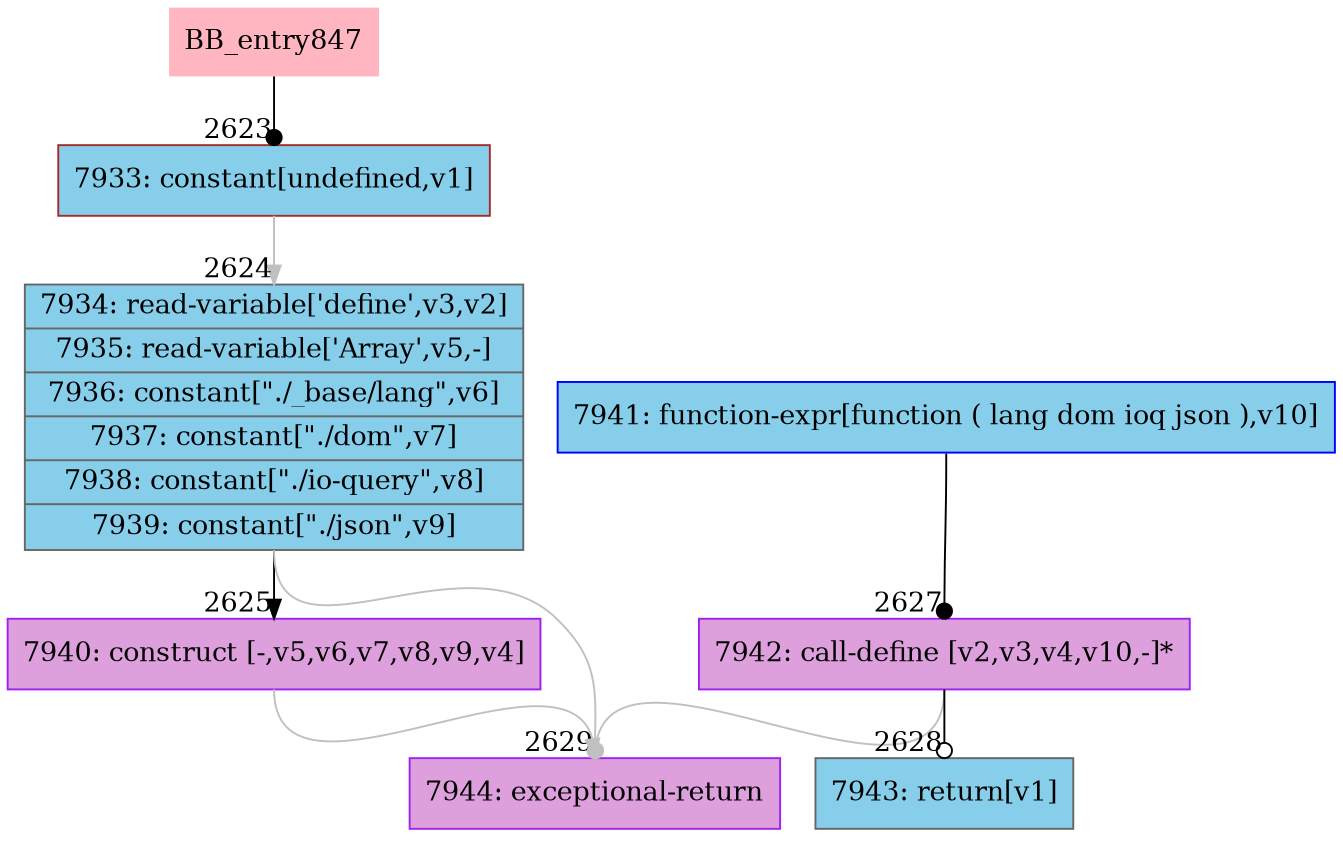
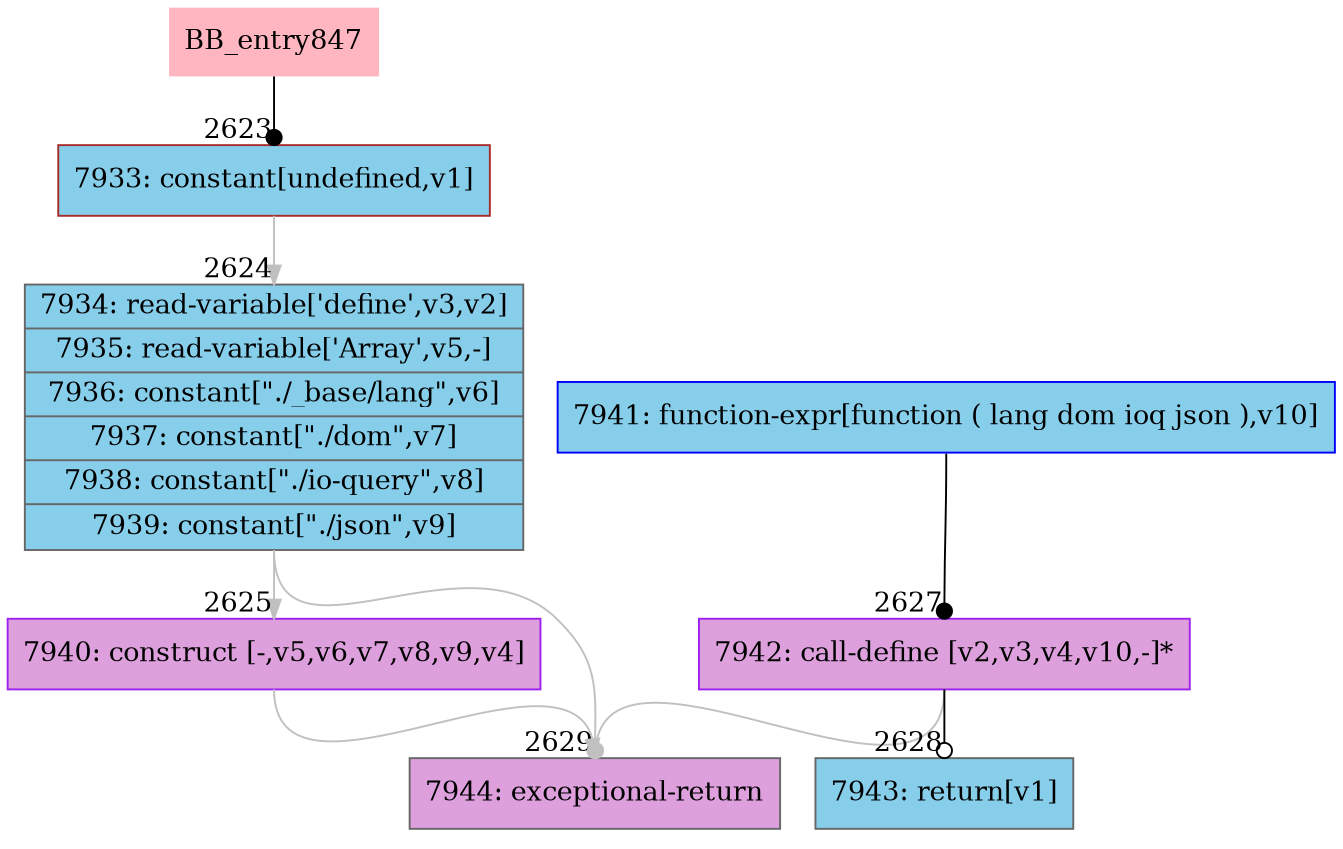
(274, 575) -> (274, 575)
(595, 793) -> (595, 793)
